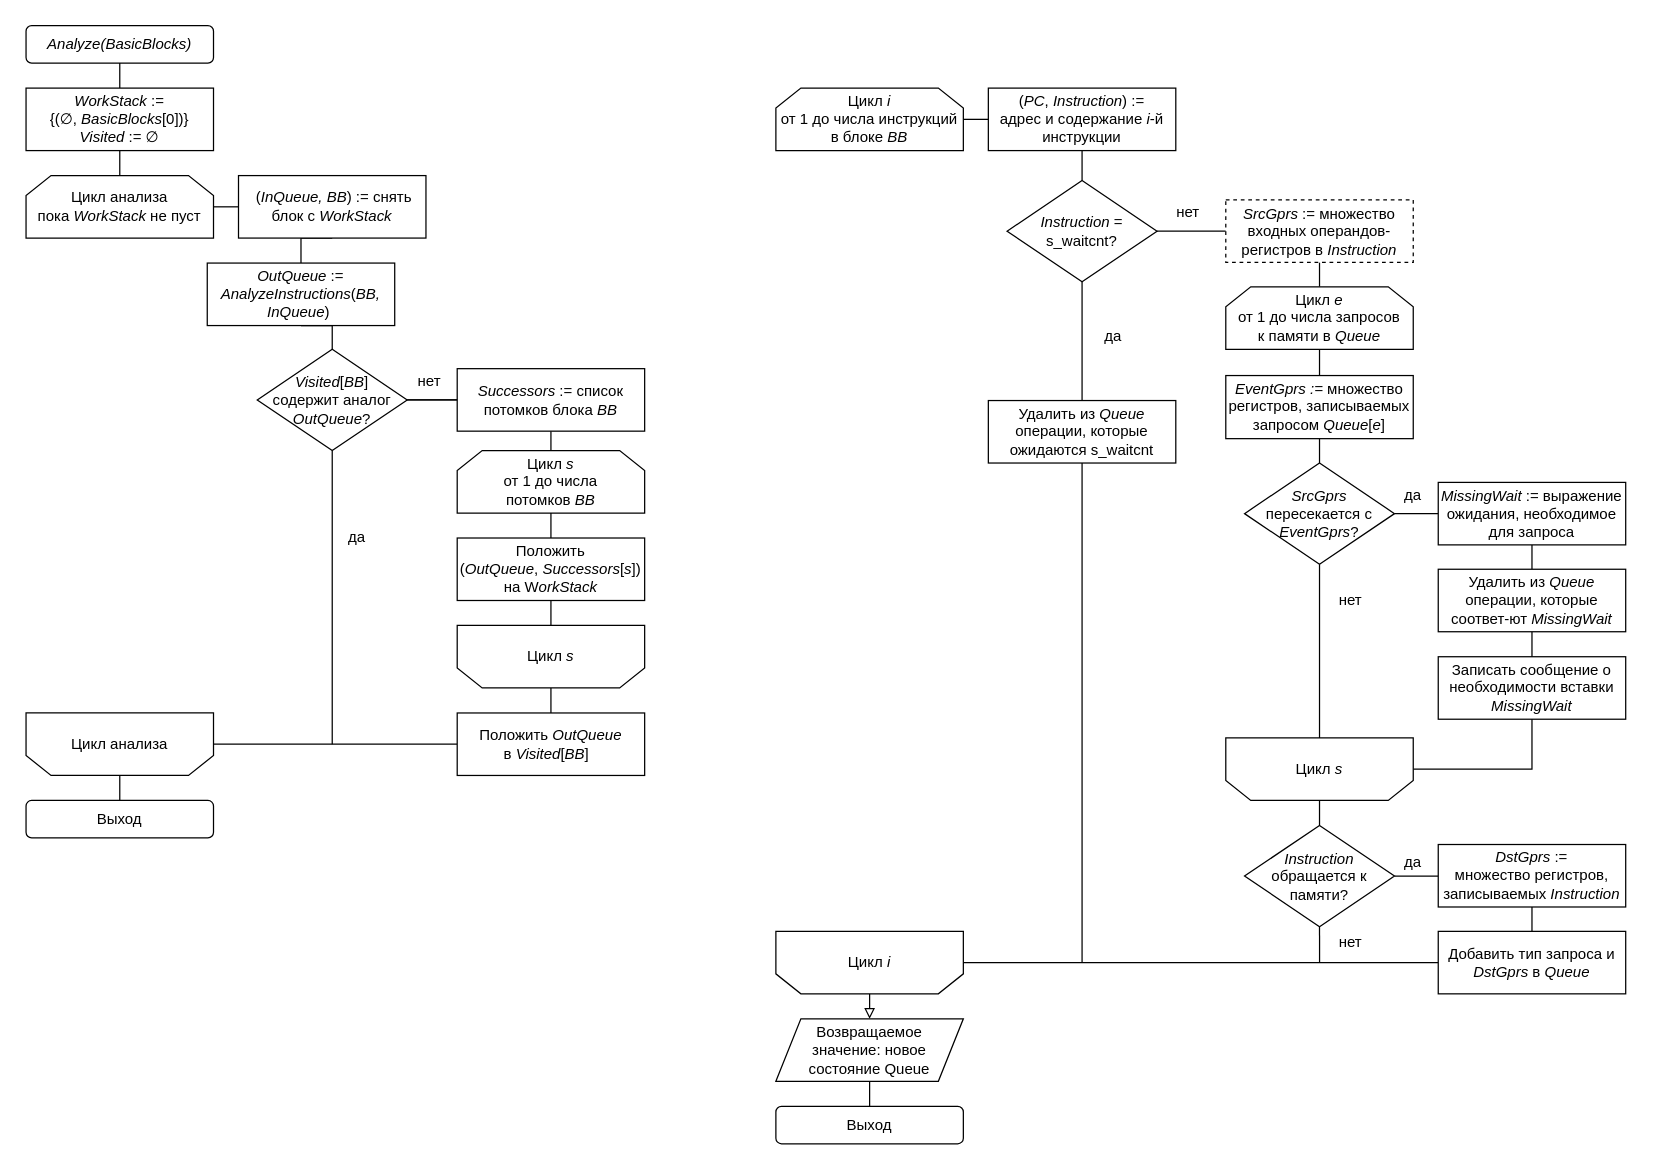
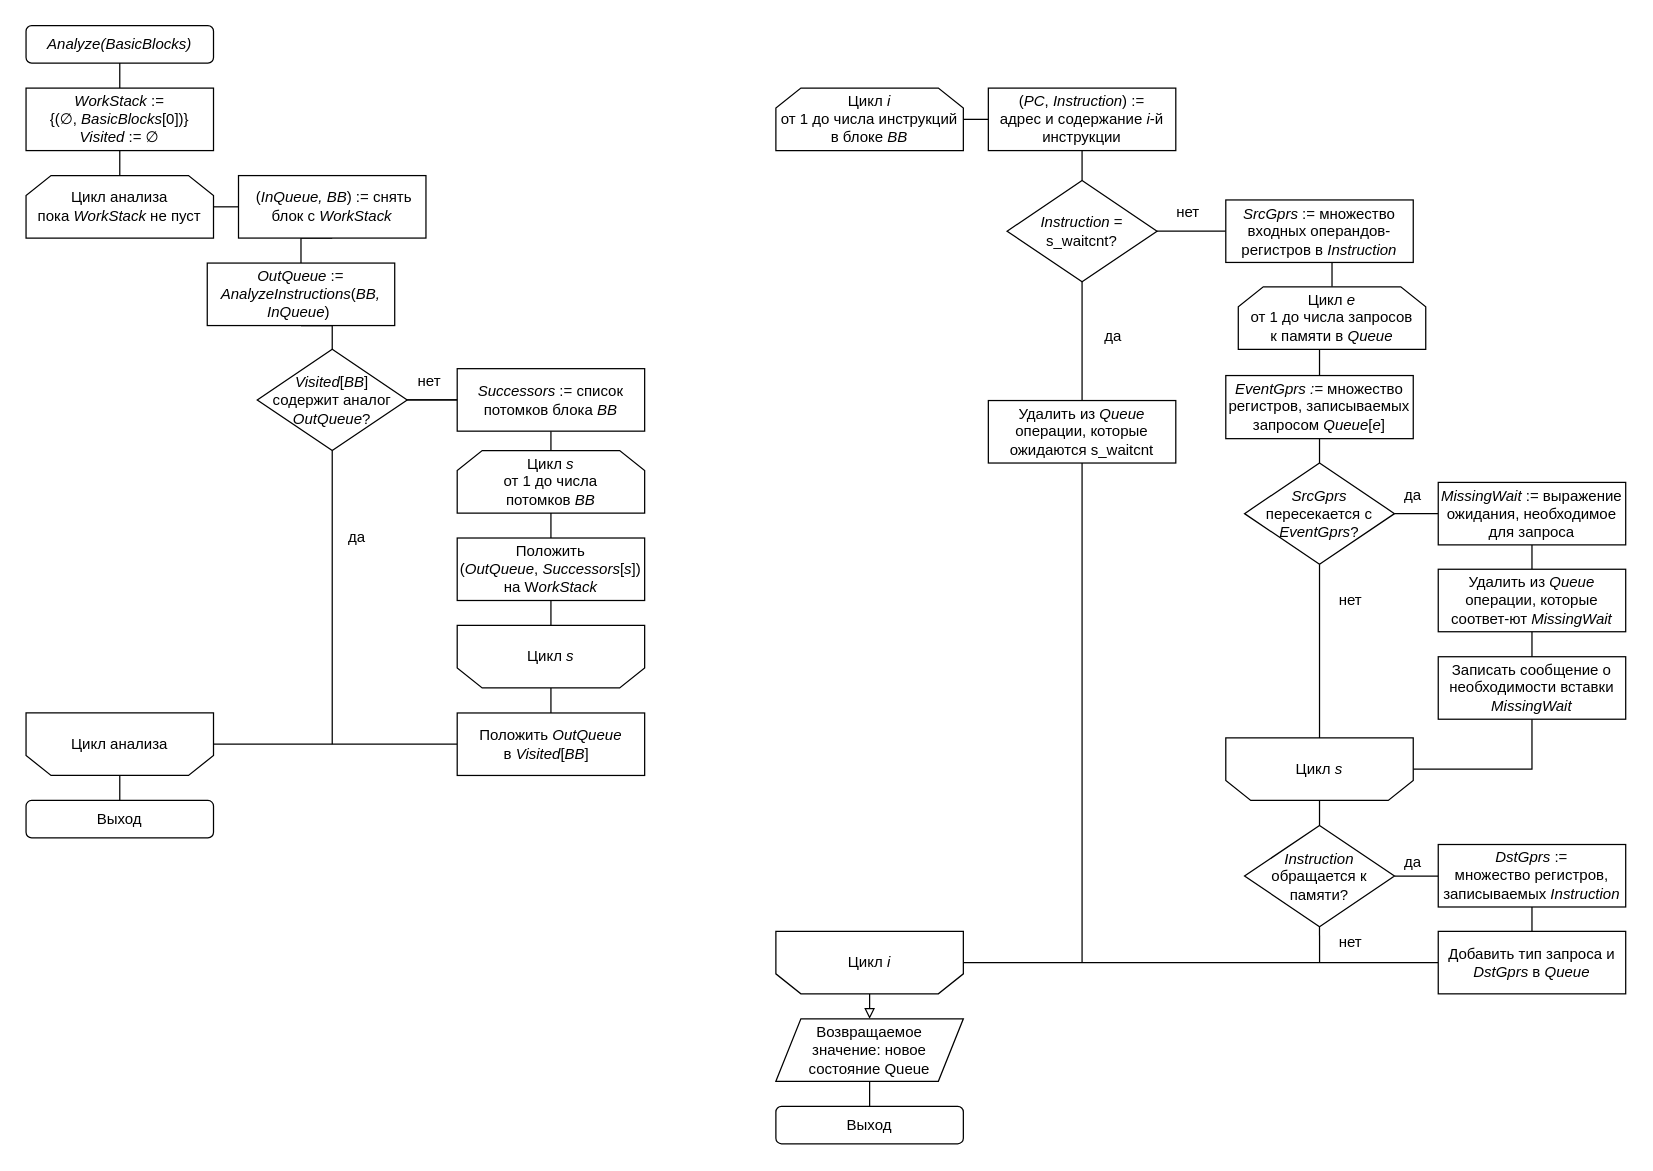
(1319, 231) -> (1319, 231)
(1319, 318) -> (1332, 318)
